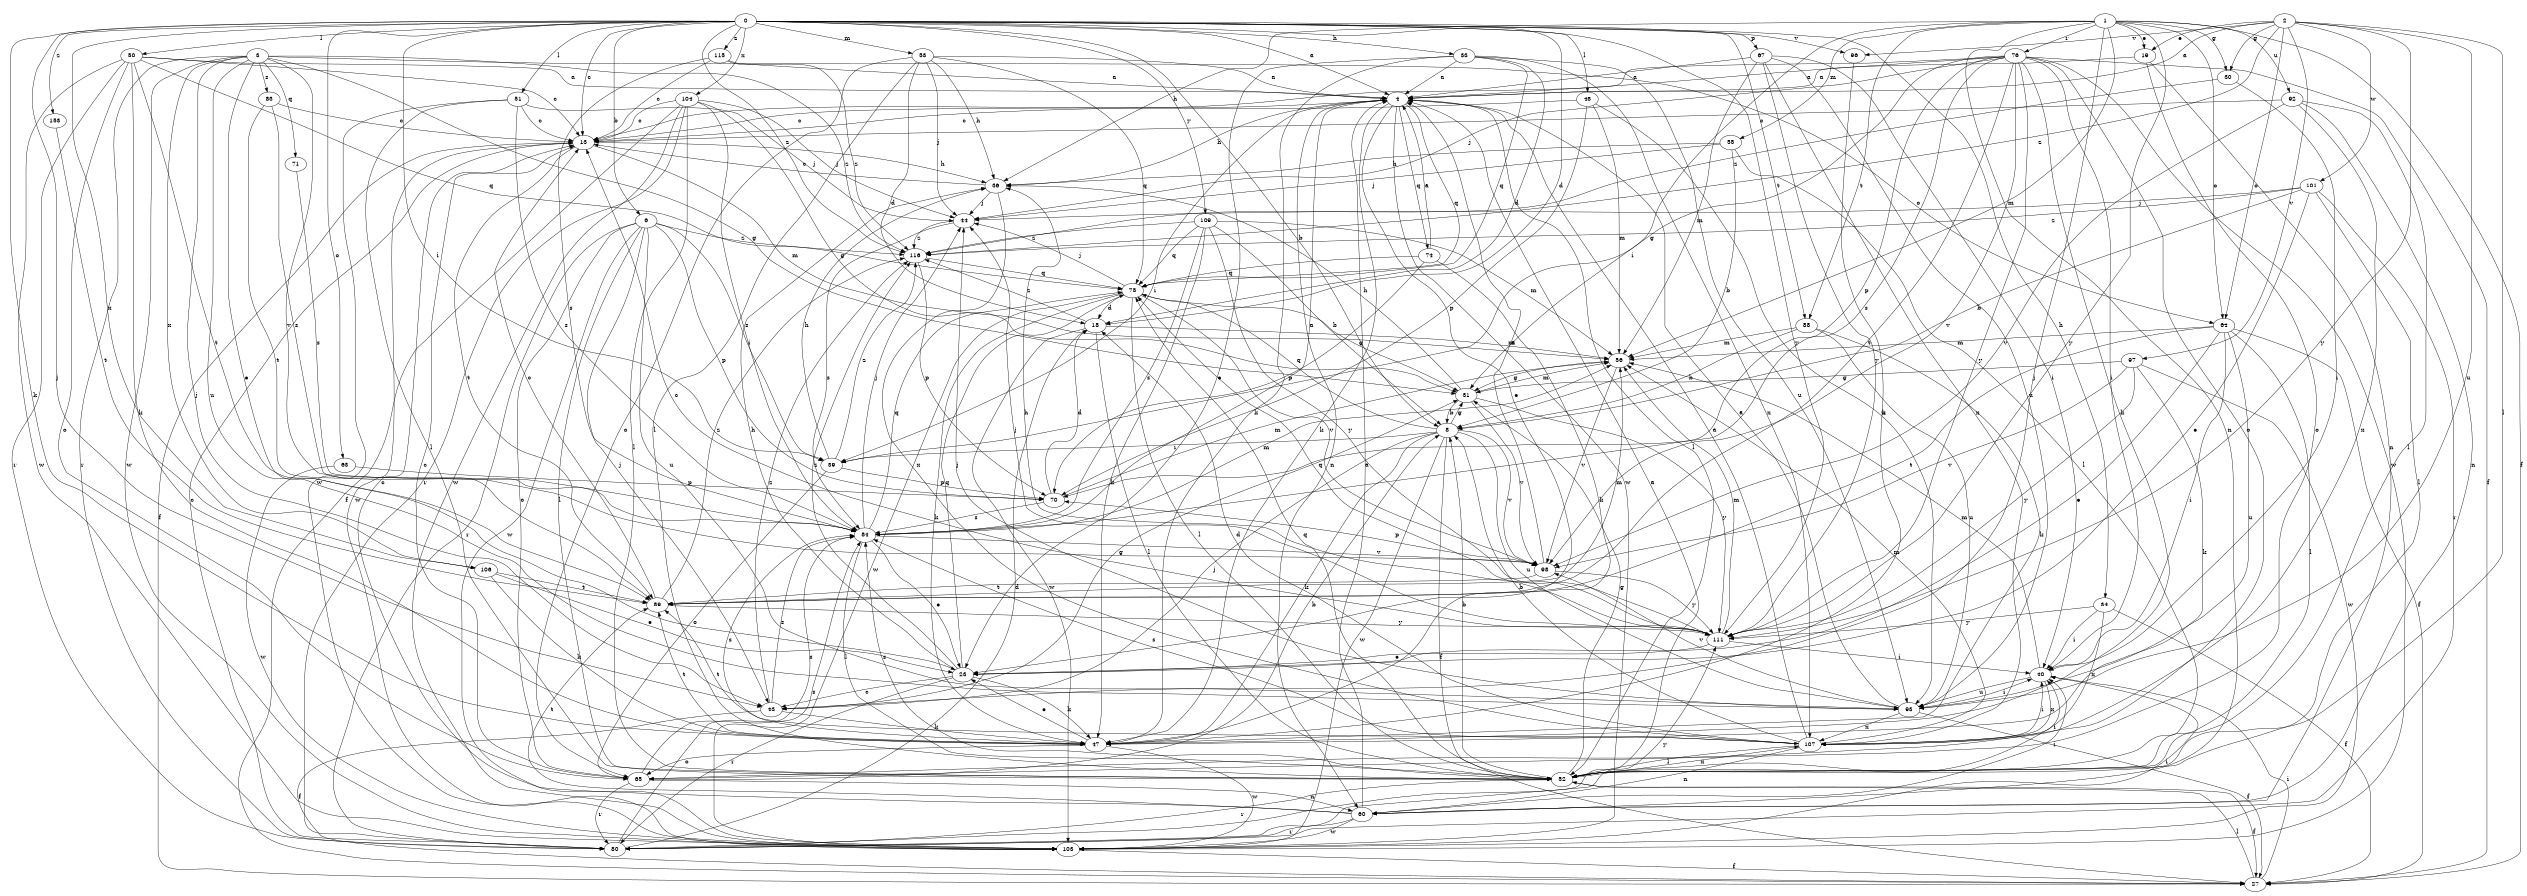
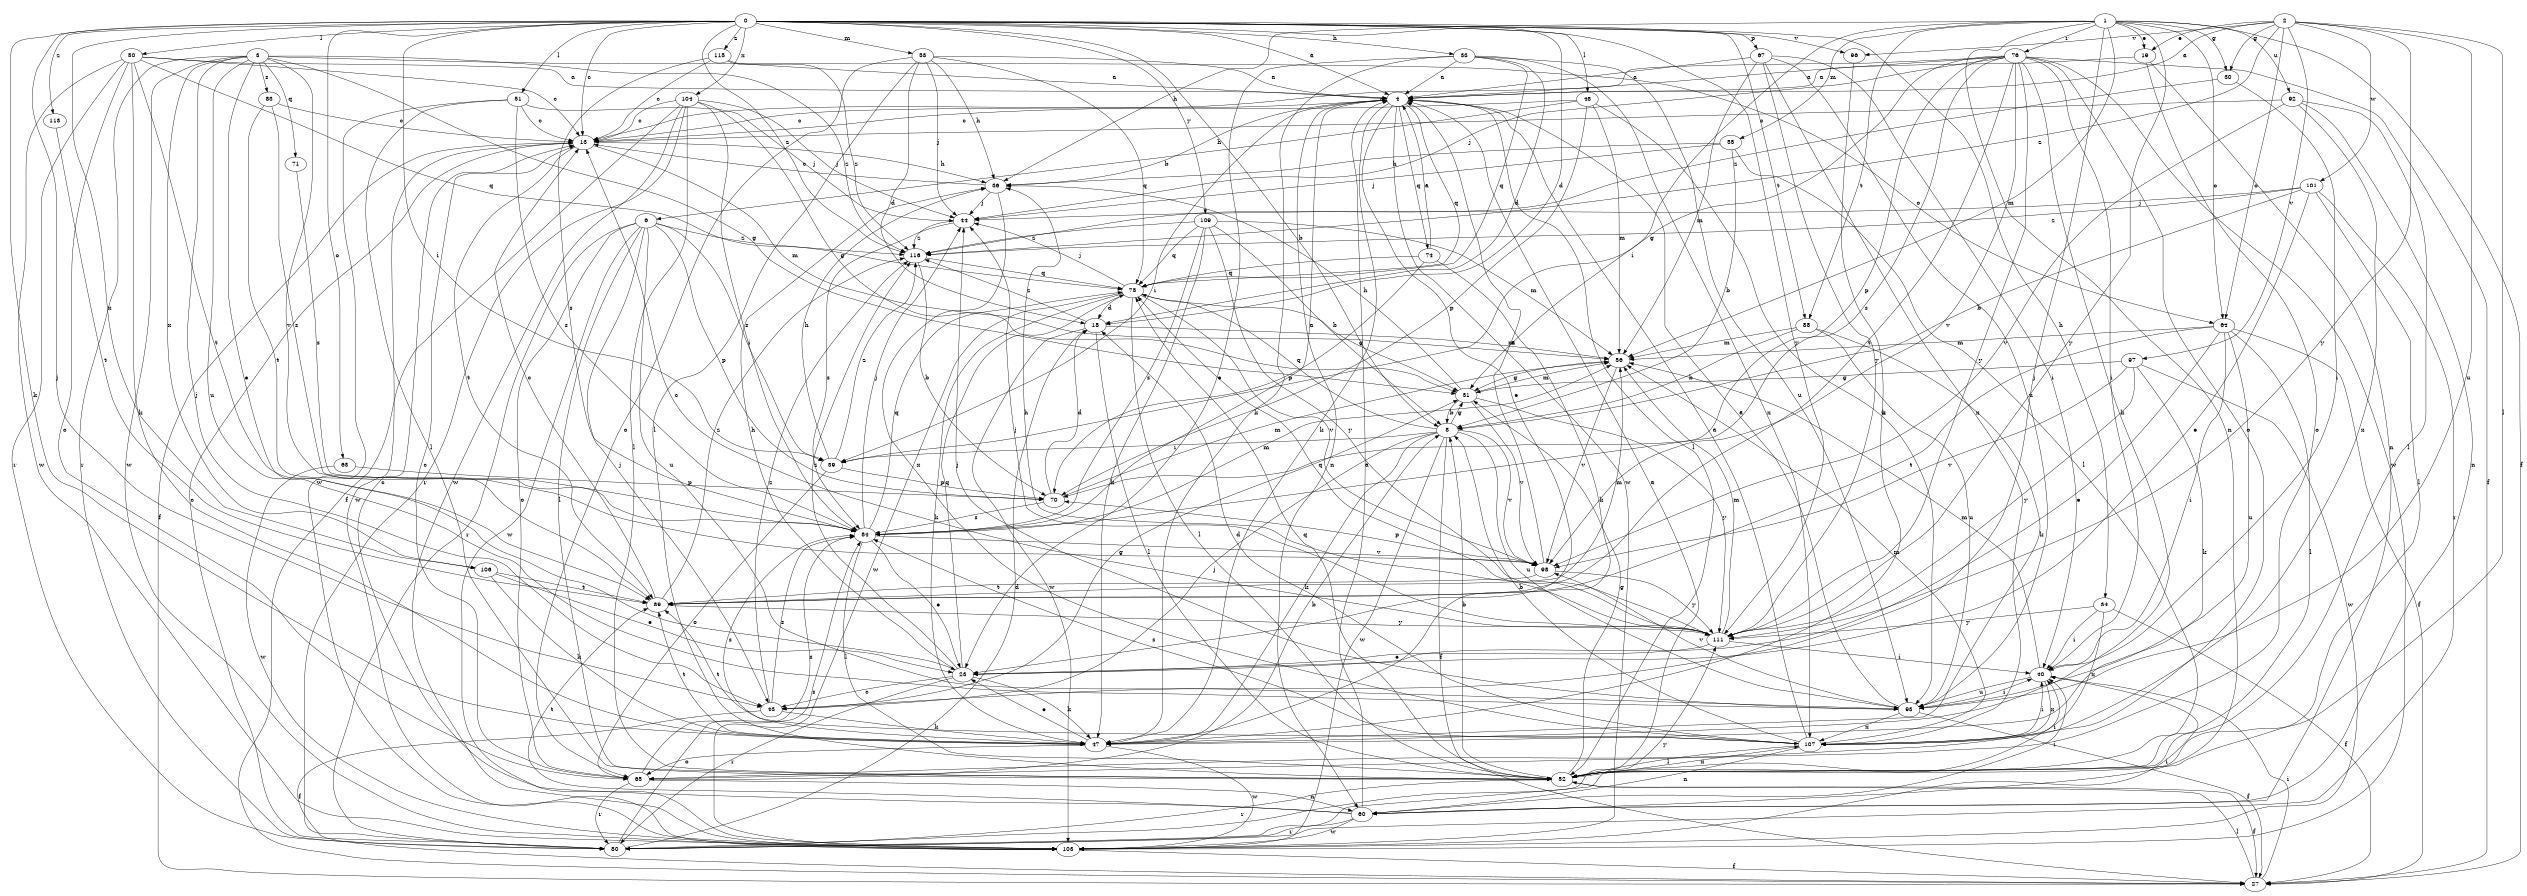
(614, 69) -> (1119, 163)
(55, 121) -> (55, 121)
(927, 378) -> (927, 378)
(1140, 755) -> none
